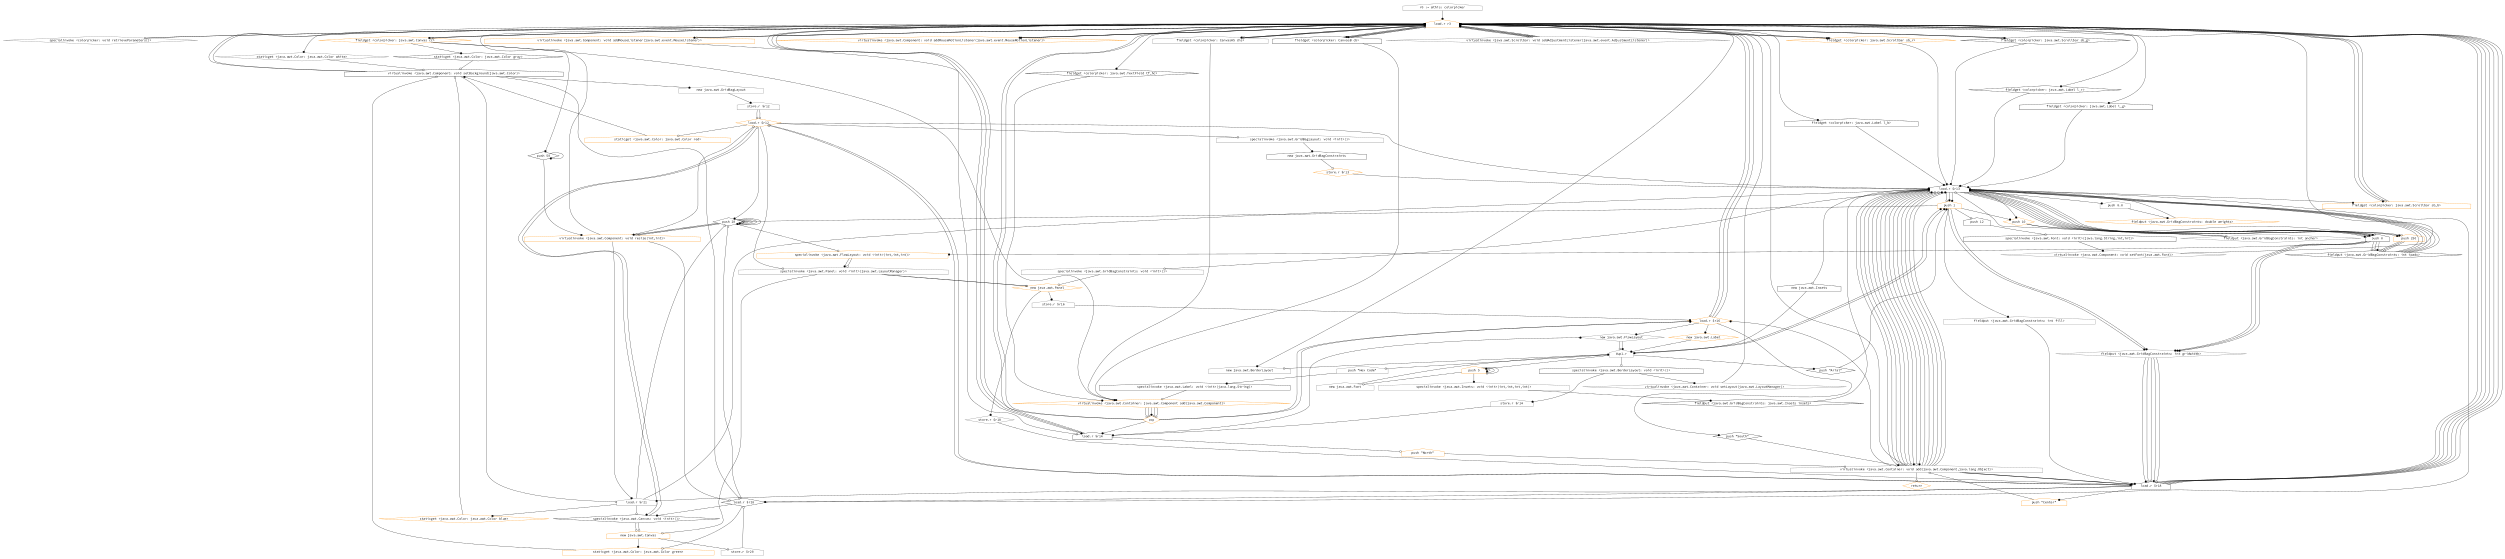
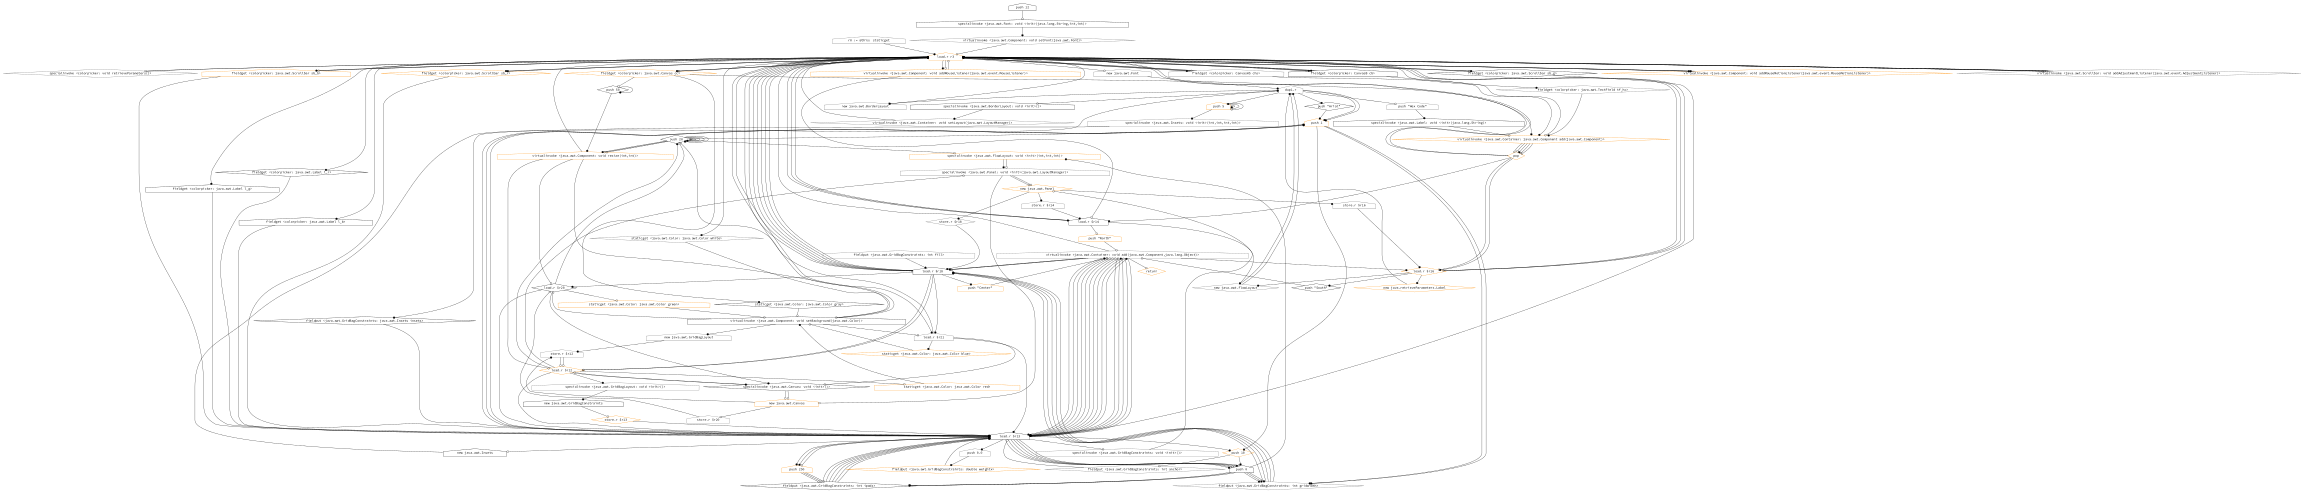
(1443, 7) -> (869, 40)
(566, 54) -> (627, 82)
(1112, 73) -> (1583, 90)
(995, 130) -> (586, 378)
(2161, 195) -> (210, 420)
(1963, 213) -> none
(1951, 277) -> none
(1704, 337) -> (1415, 288)
(1413, 378) -> (1033, 64)
(1573, 390) -> (1040, 196)
(638, 542) -> (620, 397)
